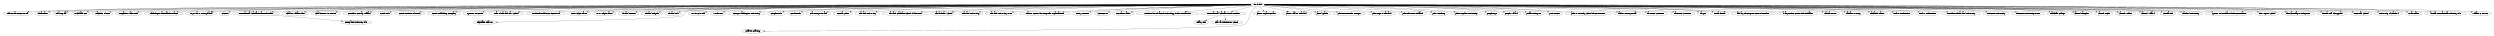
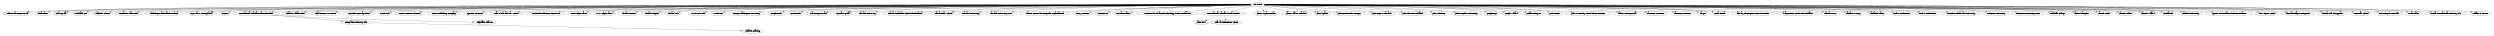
(685, 13) -> (372, 20)
(359, 14) -> (359, 14)
(843, 14) -> (843, 14)
(905, 14) -> (905, 14)
(2389, 14) -> (2389, 14)
(1201, 22) -> (1201, 22)
(1015, 30) -> (556, 27)
